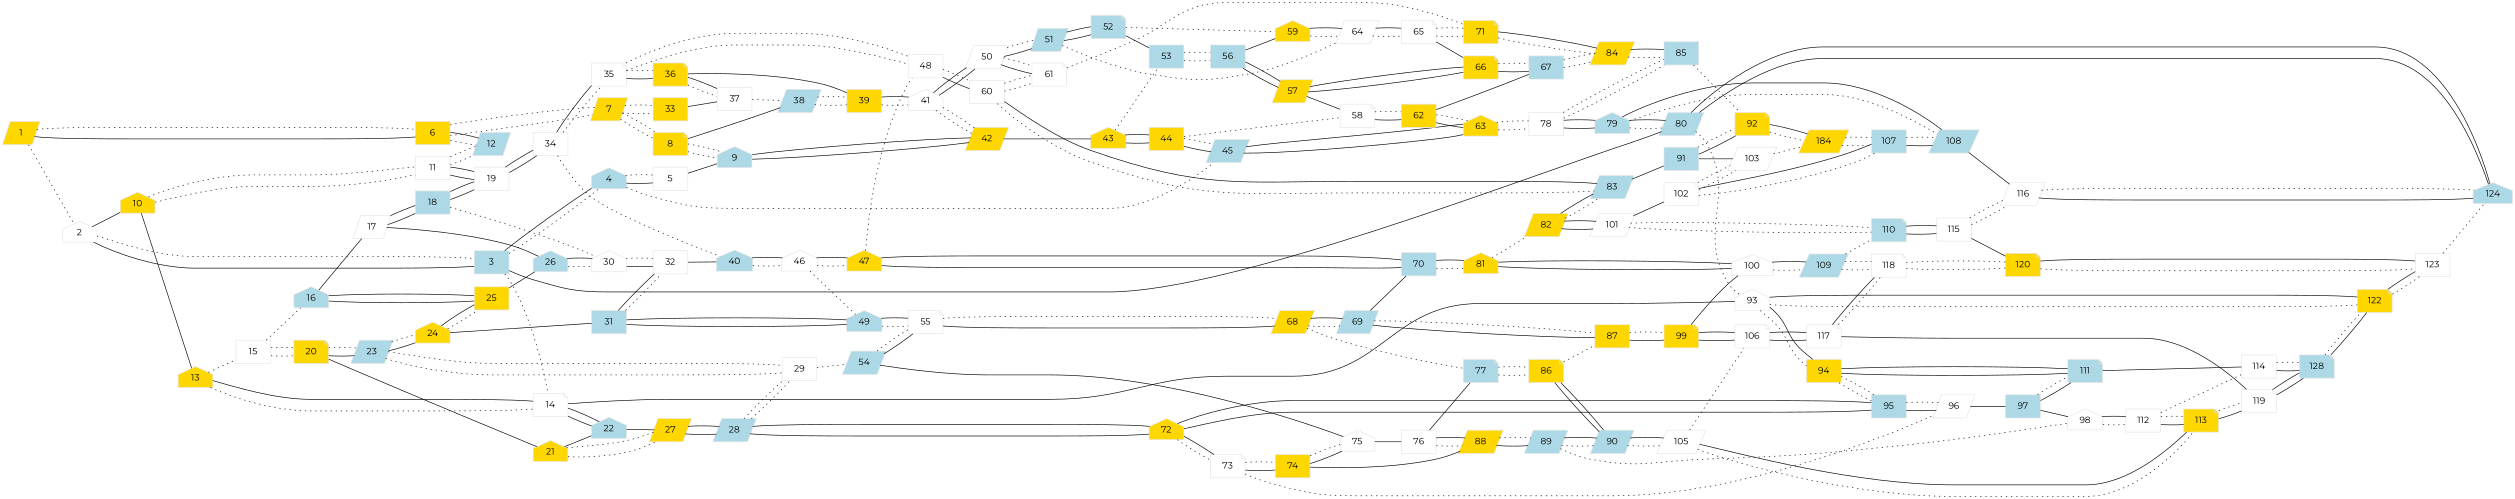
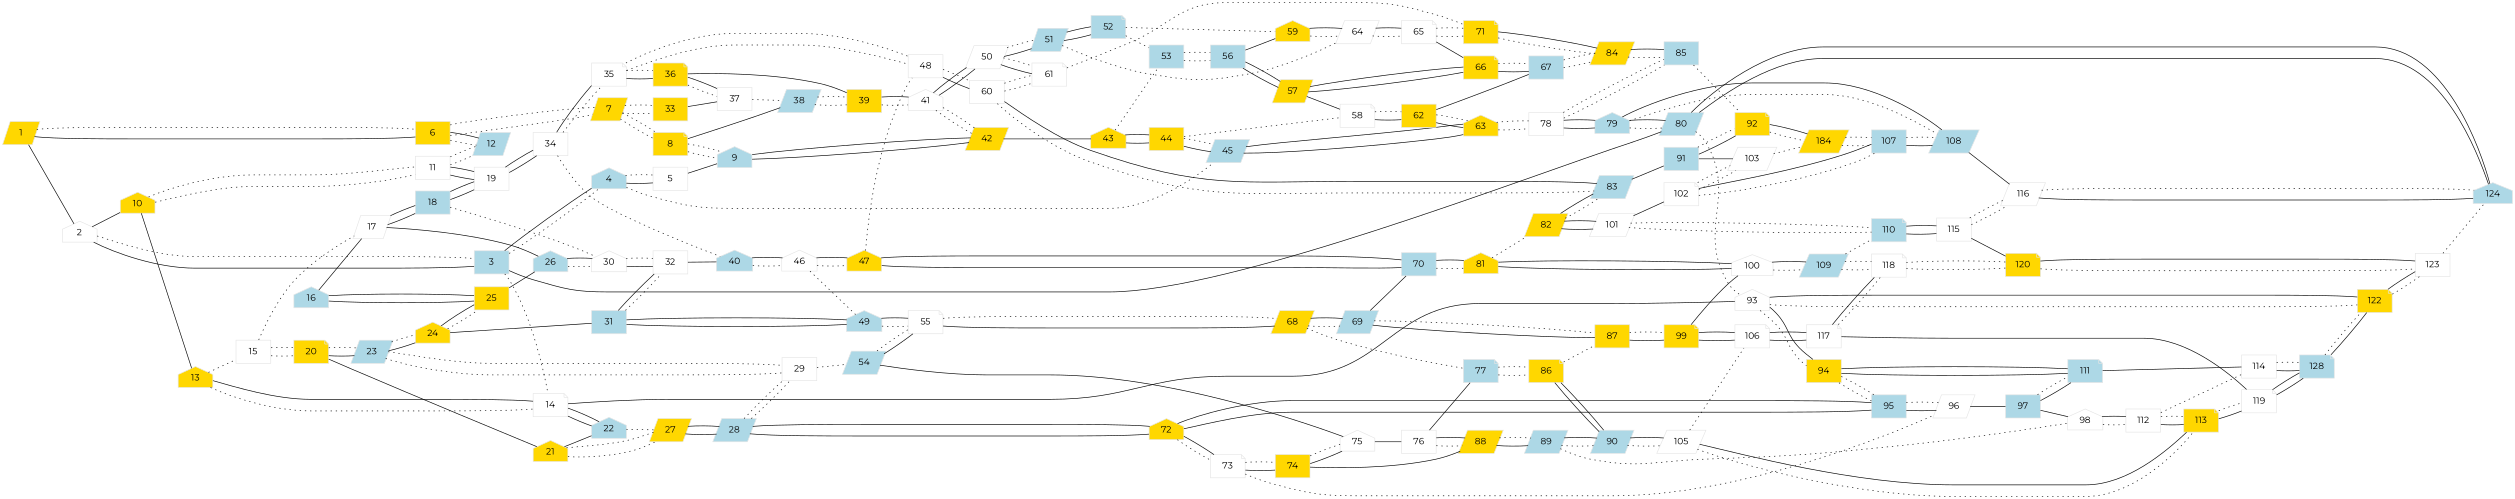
(1139, 43) -> (1139, 43)
(51, 184) -> (51, 184)
(283, 324) -> (296, 279)
(640, 430) -> (640, 430)
